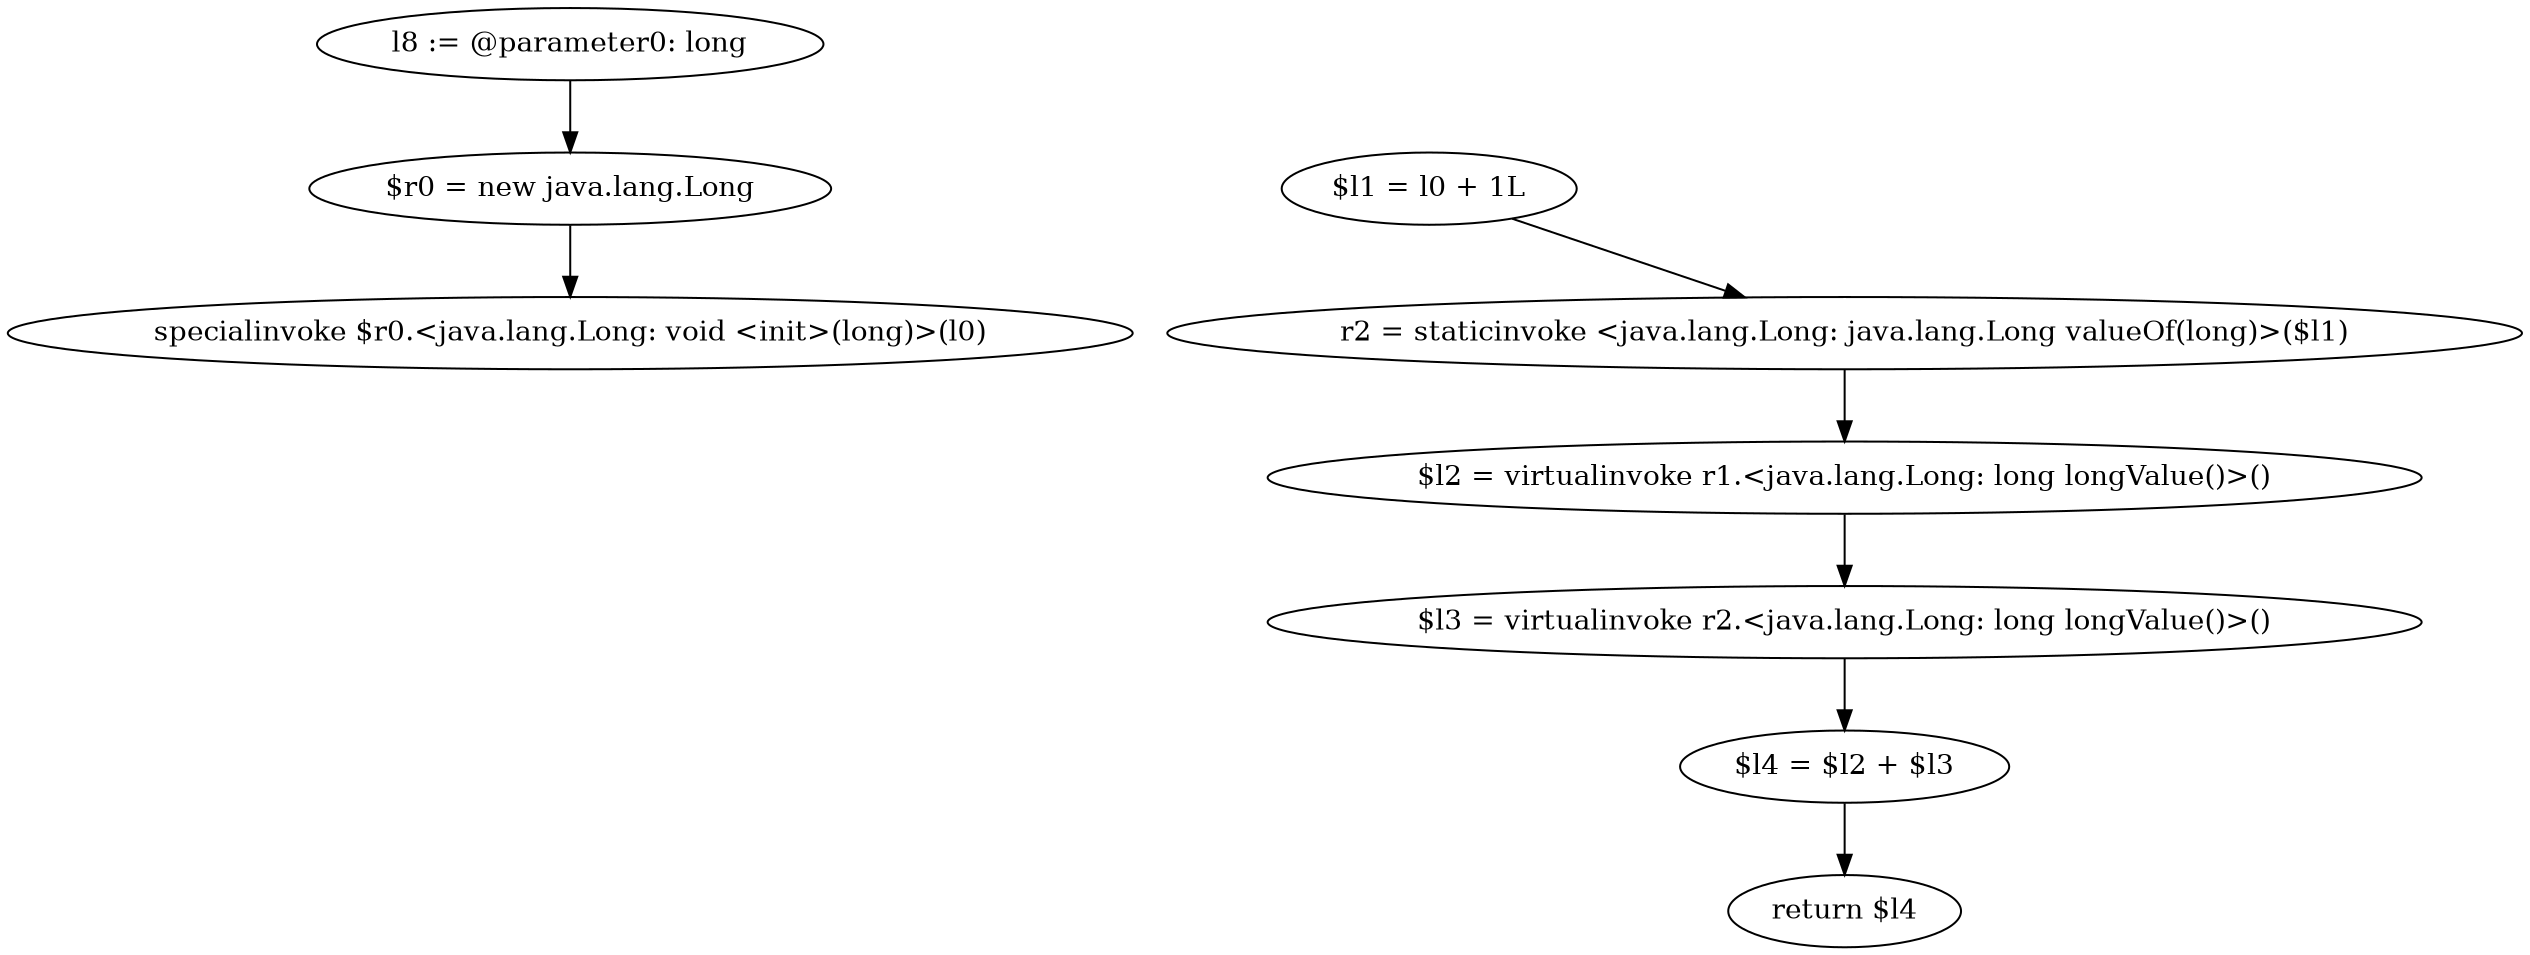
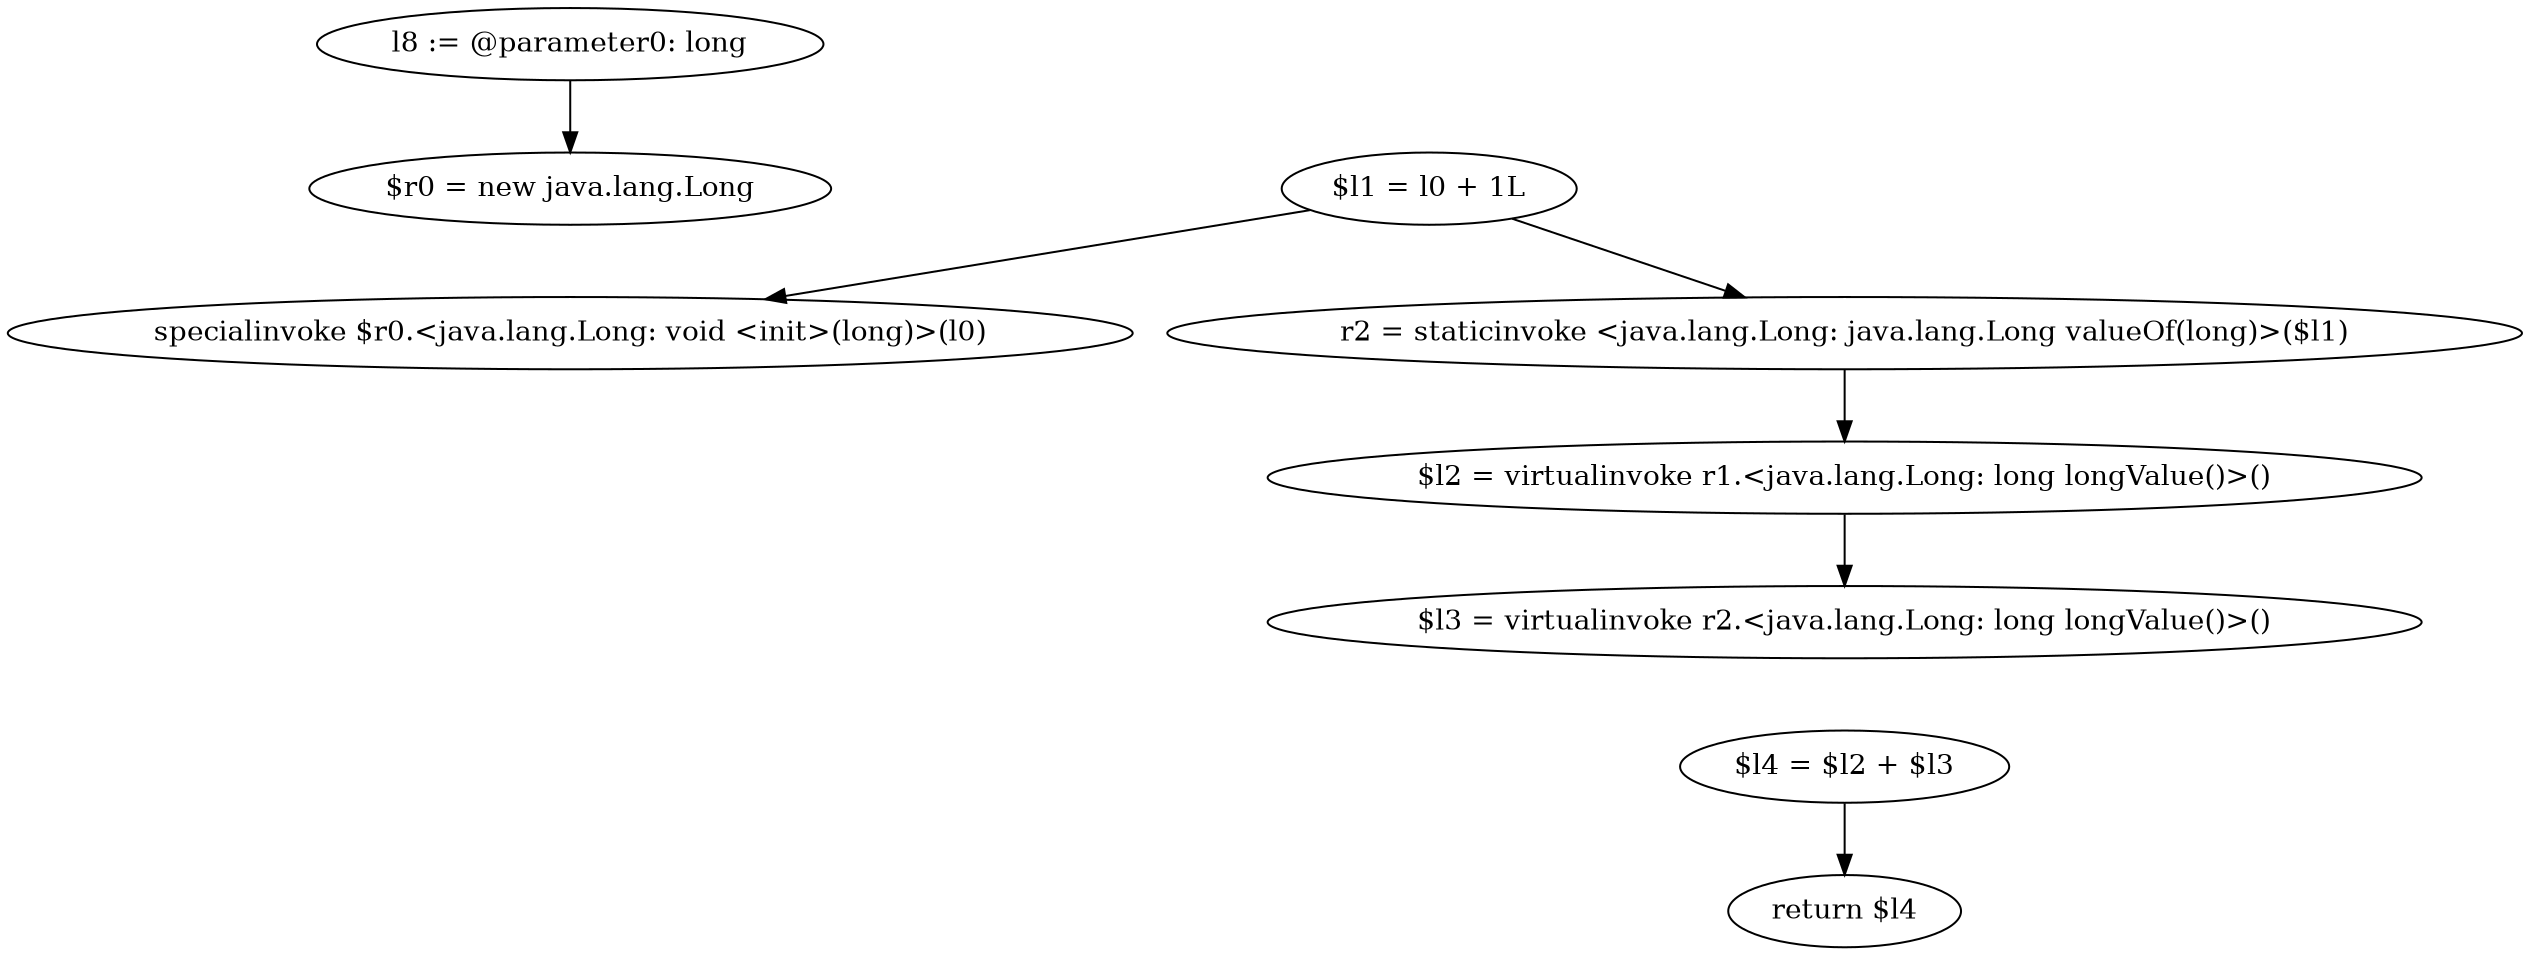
(570, 251) -> (1048, 253)
(1845, 685) -> none
